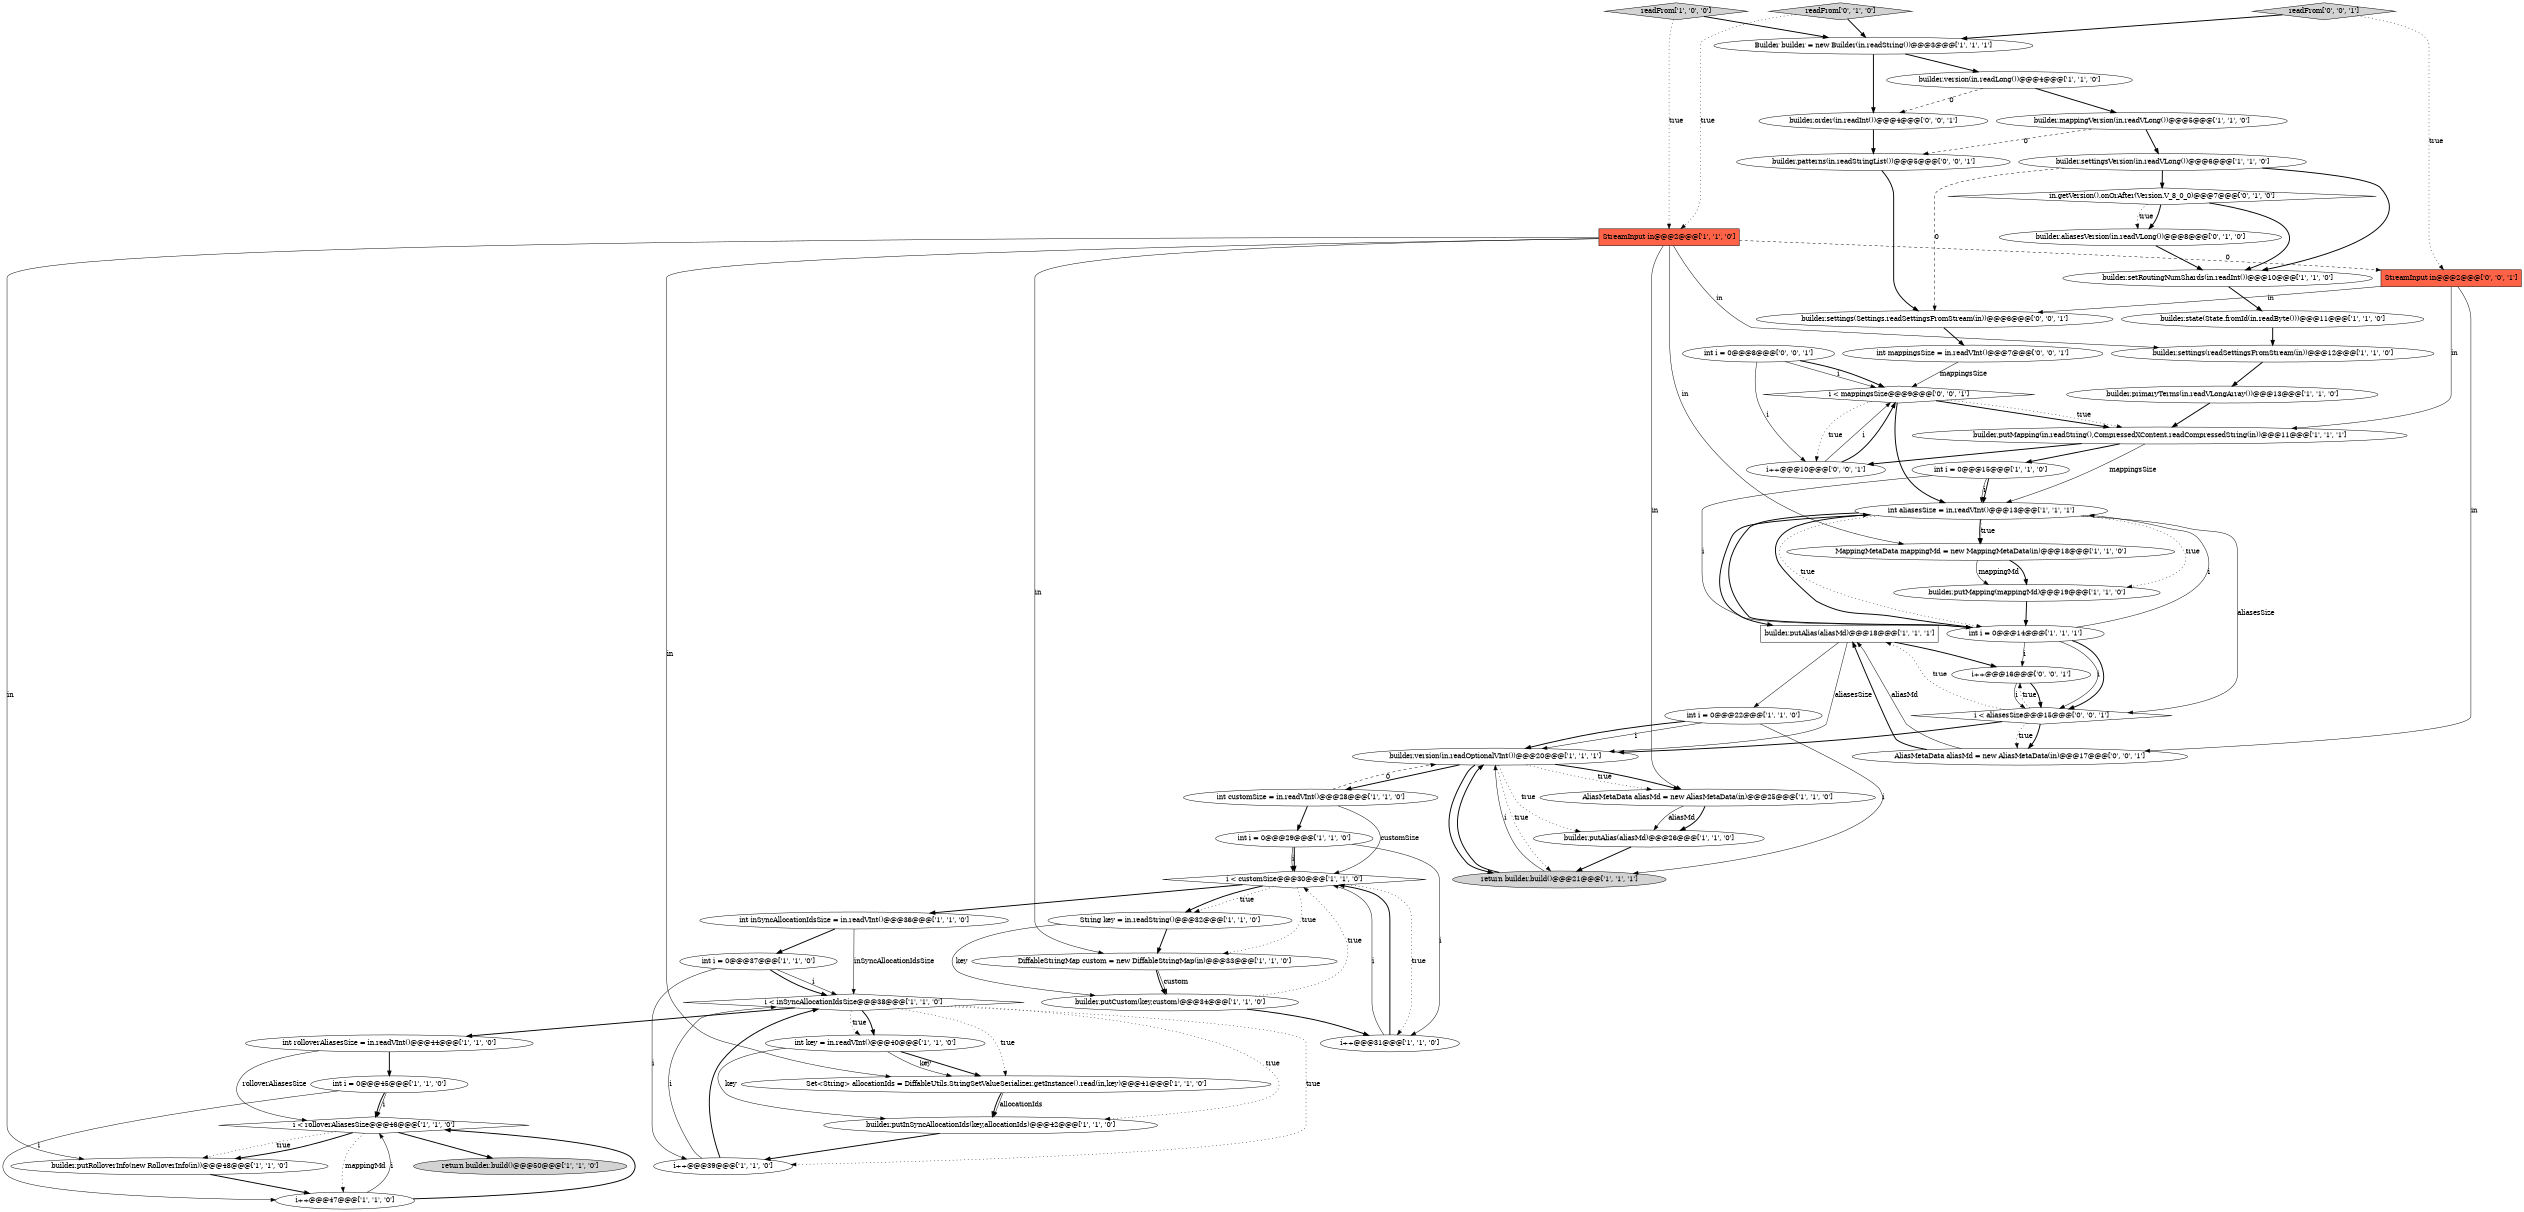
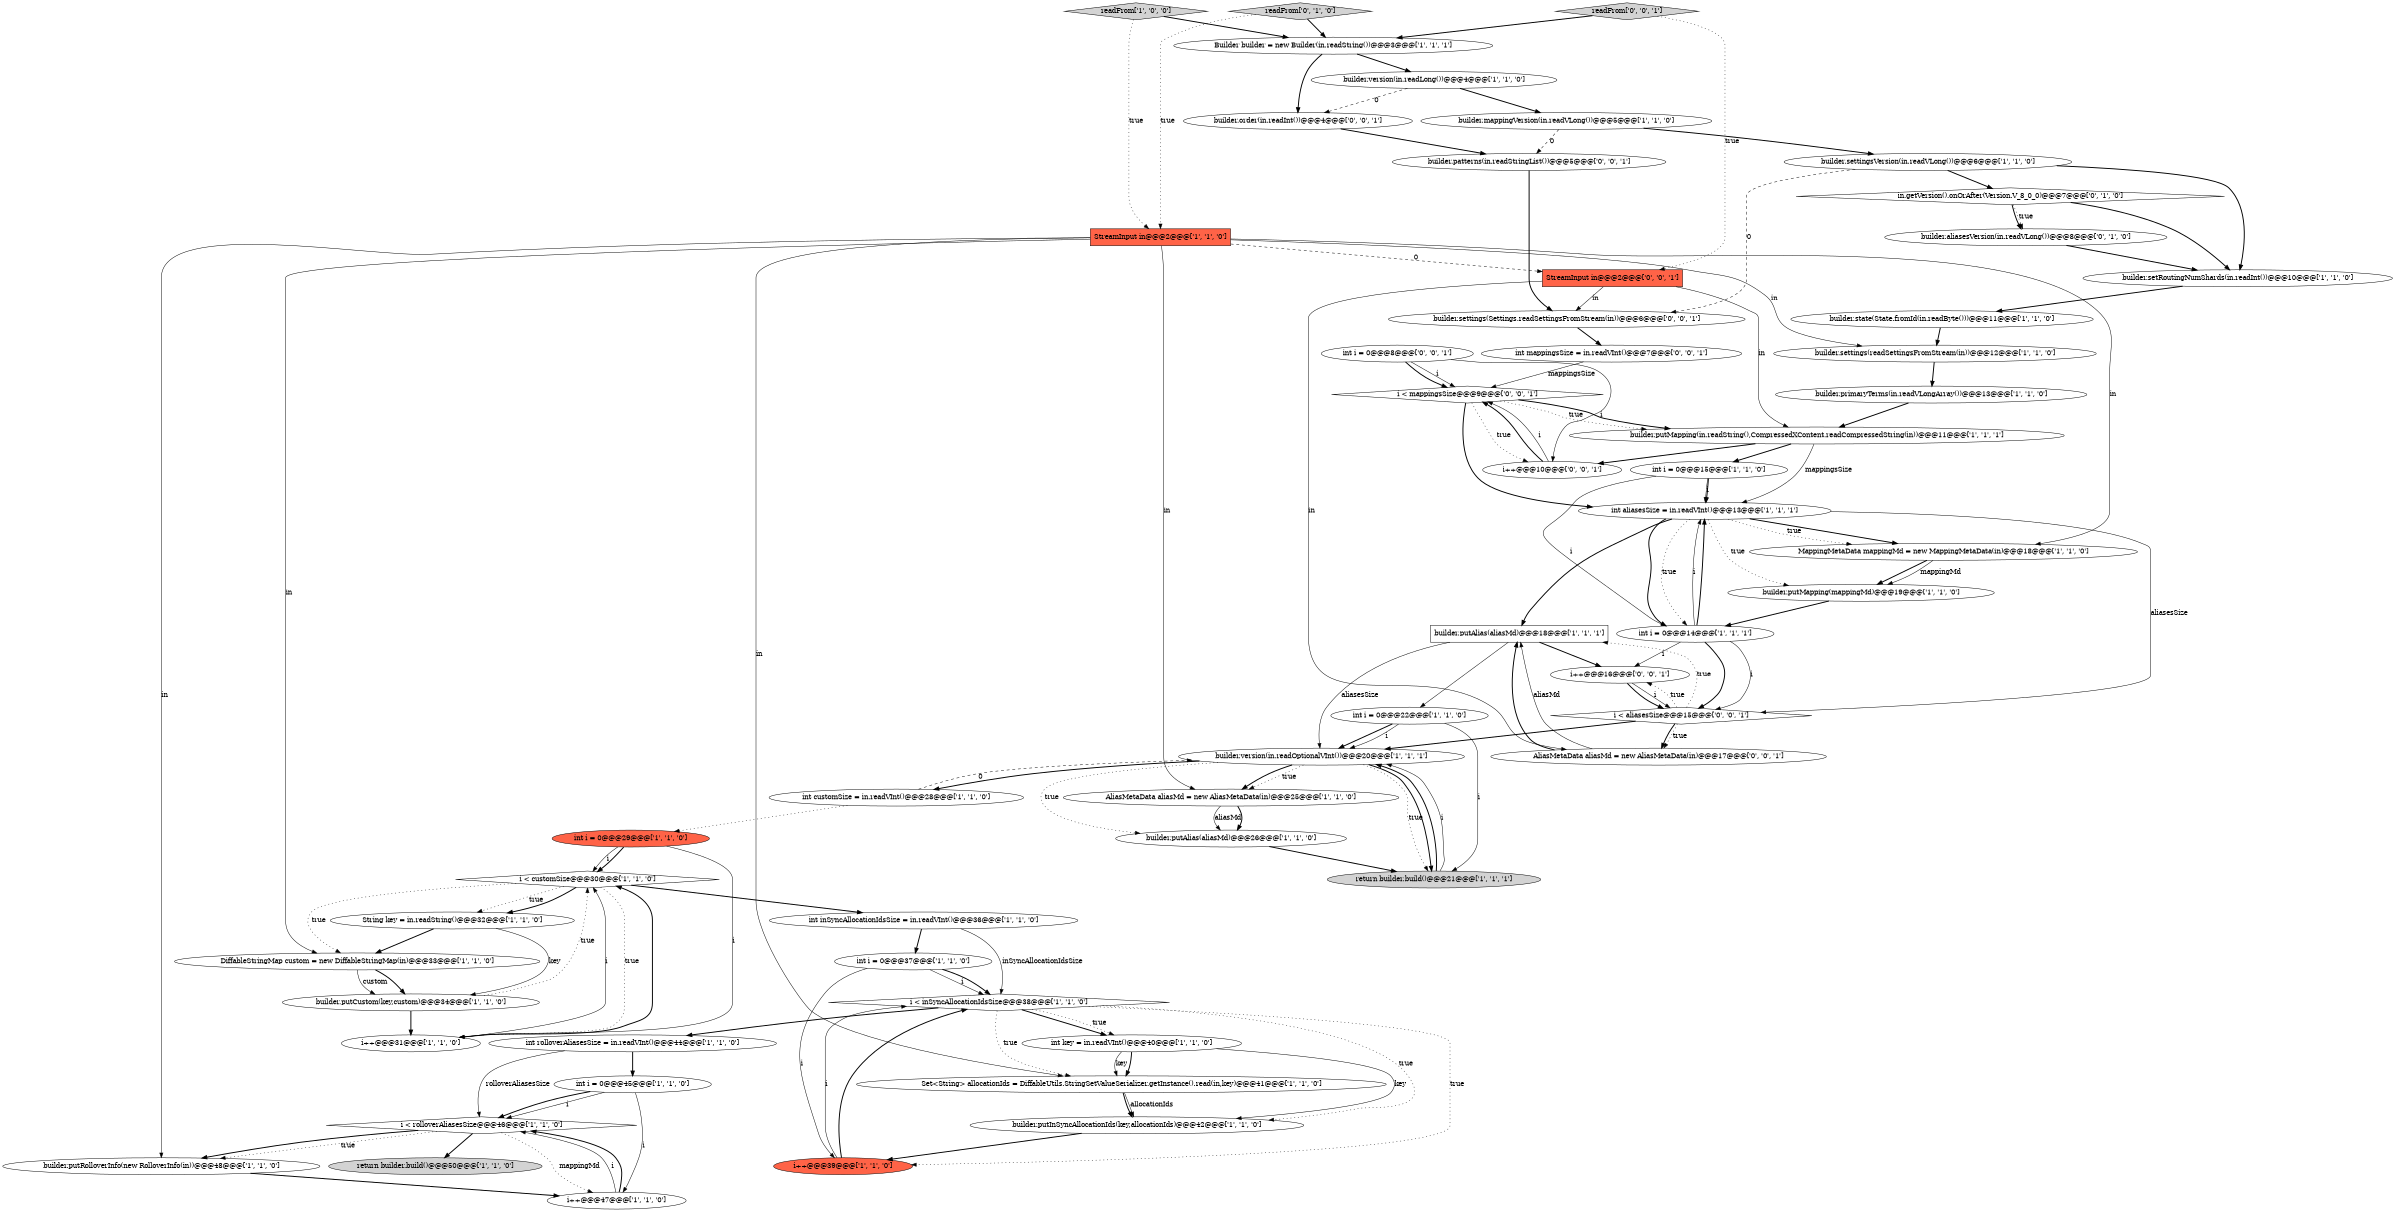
(1303, 816) -> (763, 818)
(1380, 838) -> none
(1294, 839) -> (631, 839)
(723, 1166) -> (843, 1166)
